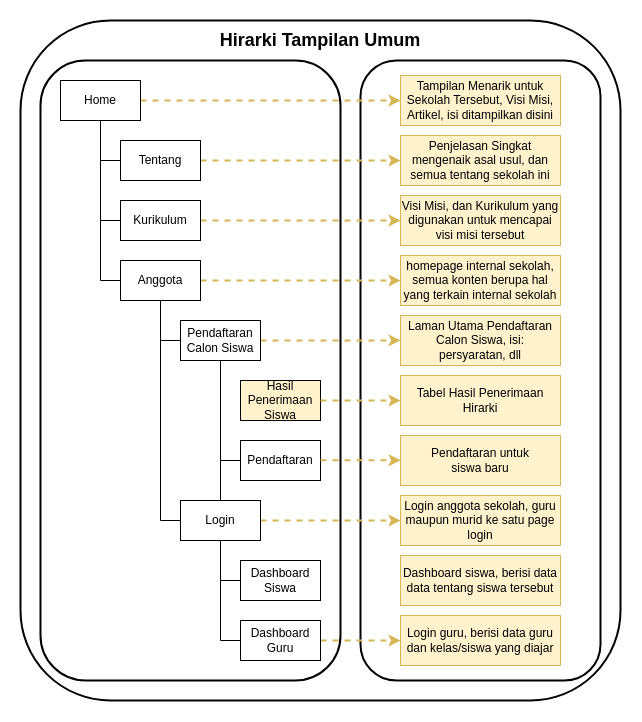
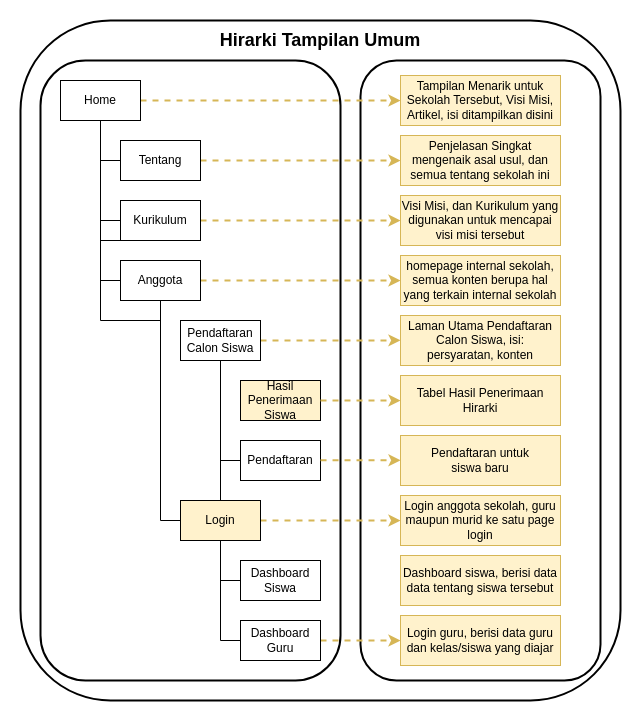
(171, 341) -> (111, 321)
(481, 341) -> (481, 341)
(221, 521) -> (221, 521)
